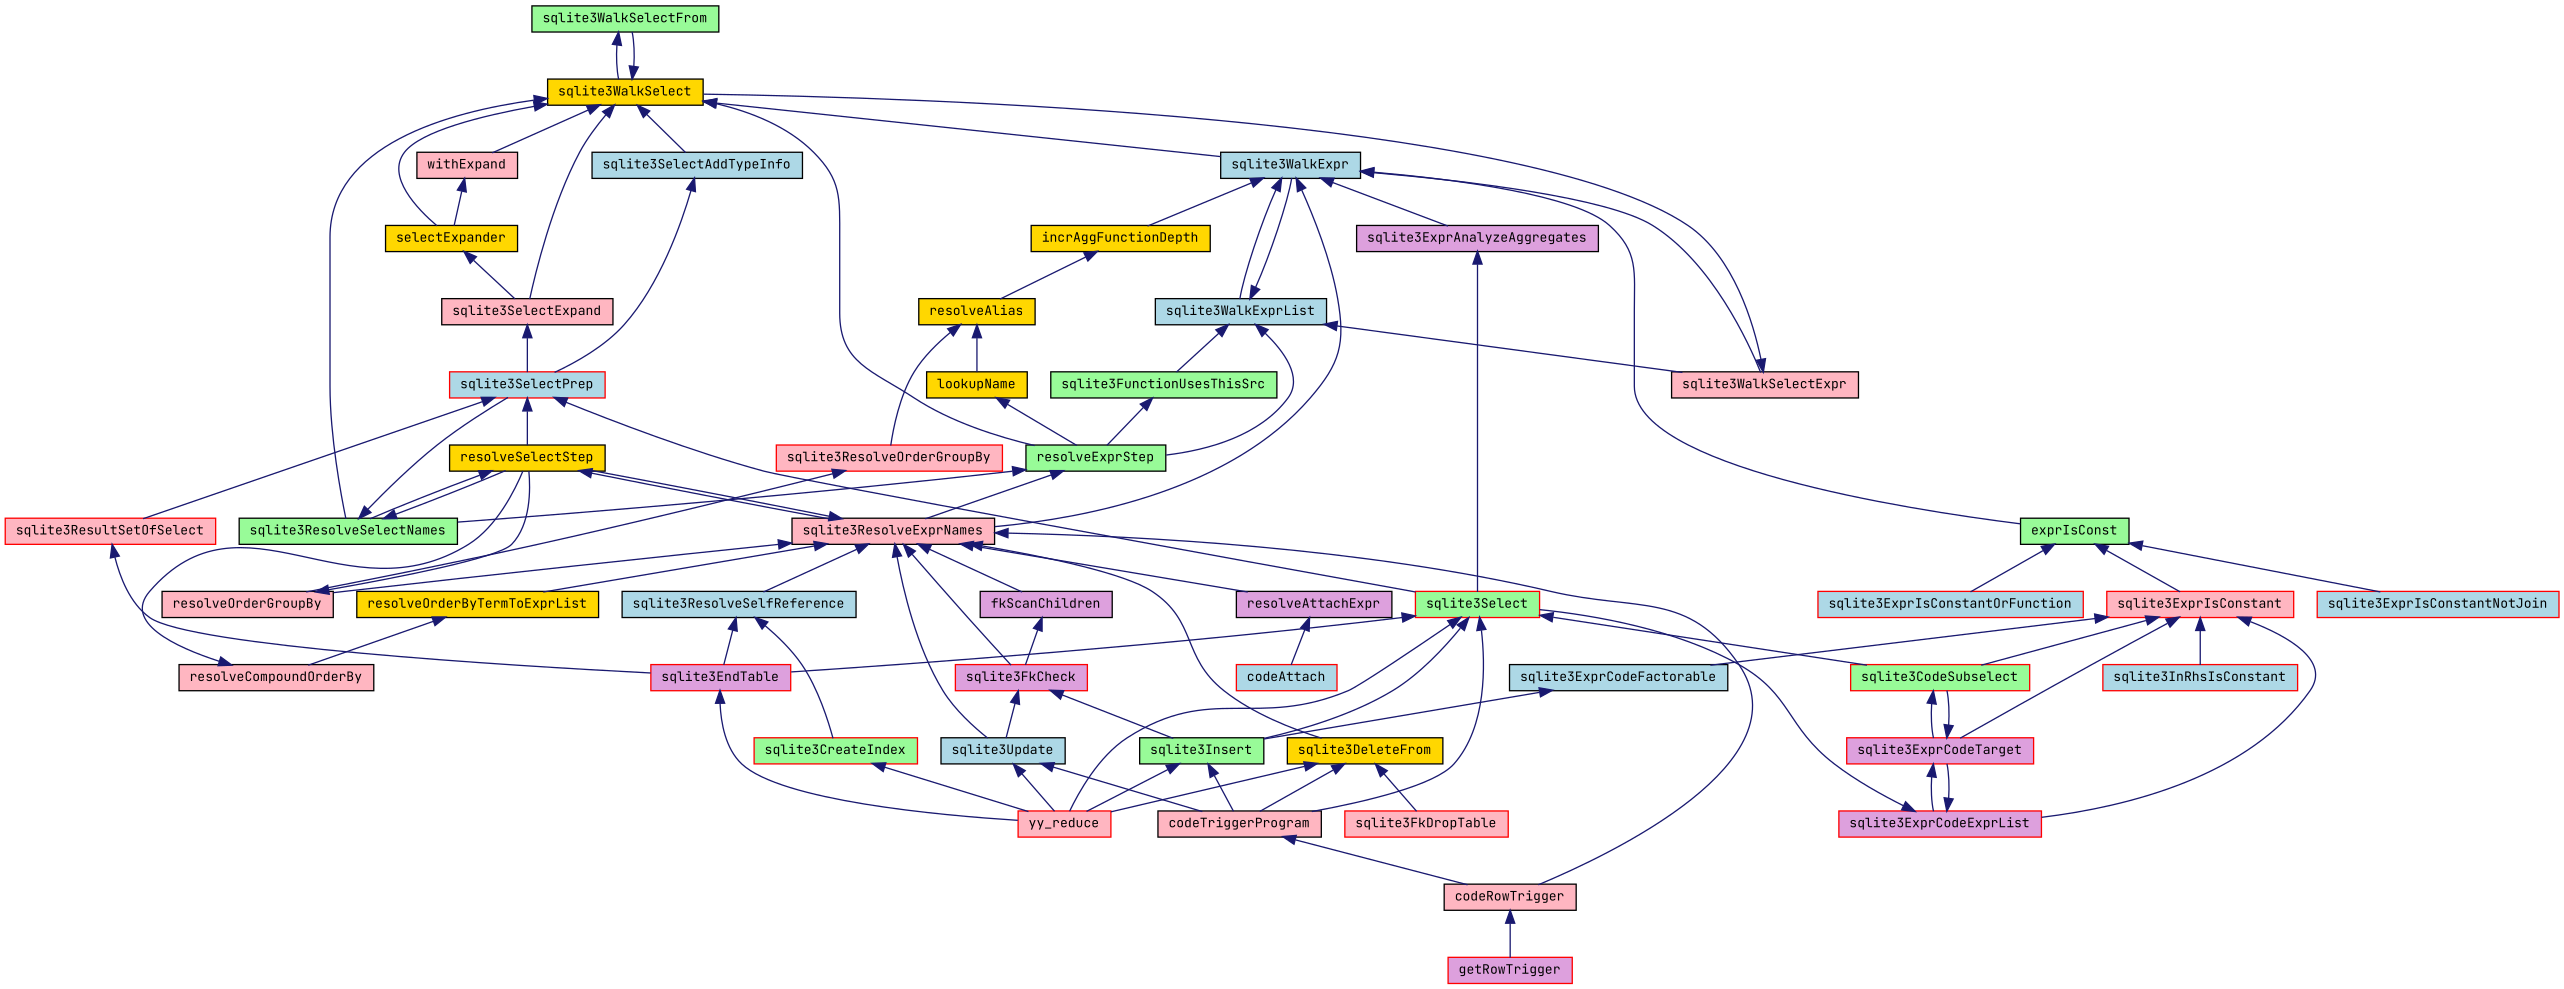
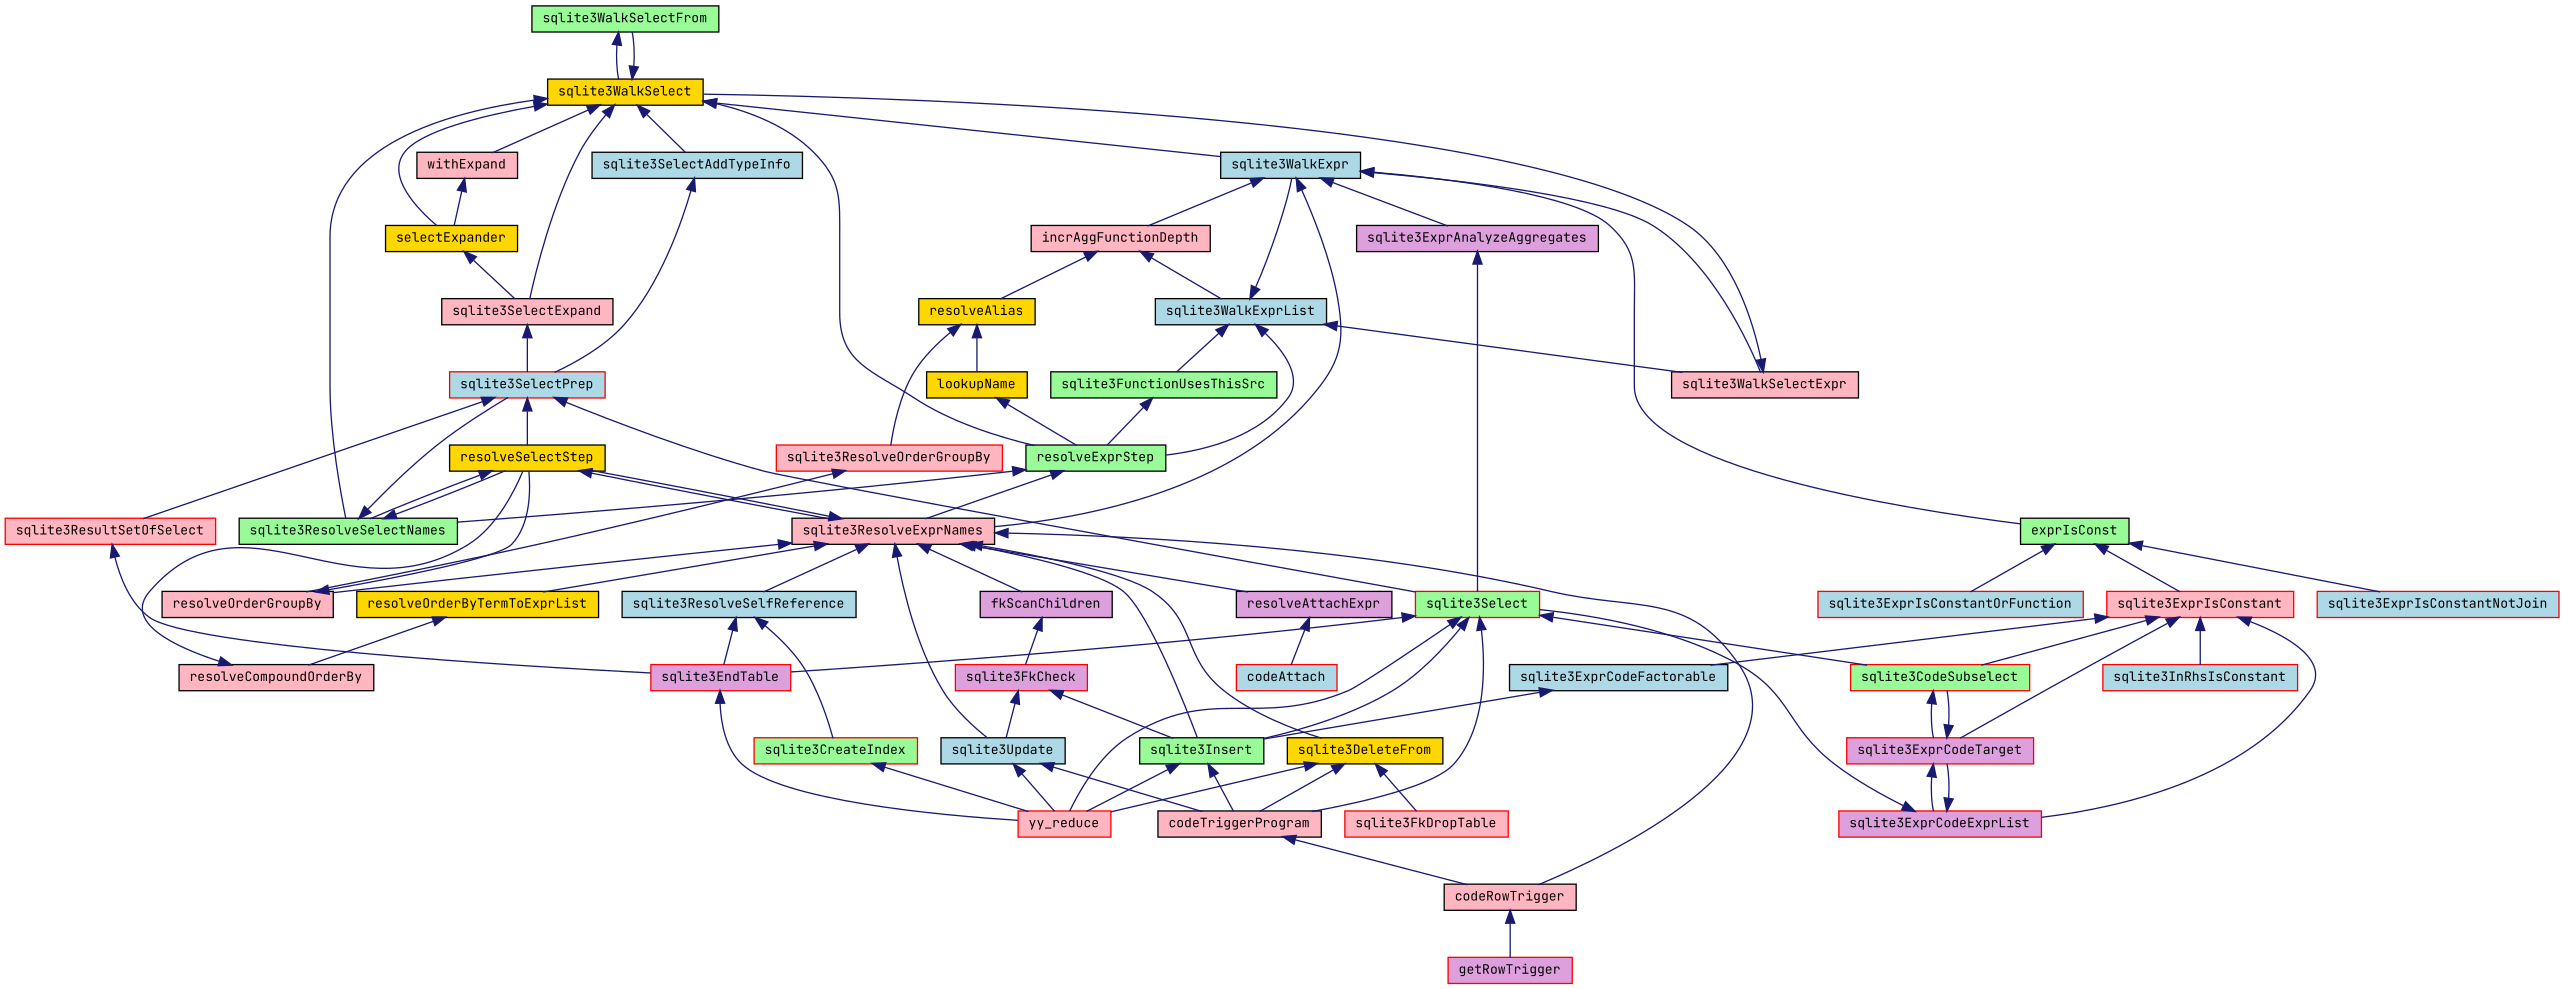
(1121, 239) -> (1121, 239)
(1255, 244) -> (1187, 278)
(961, 610) -> (1127, 595)
